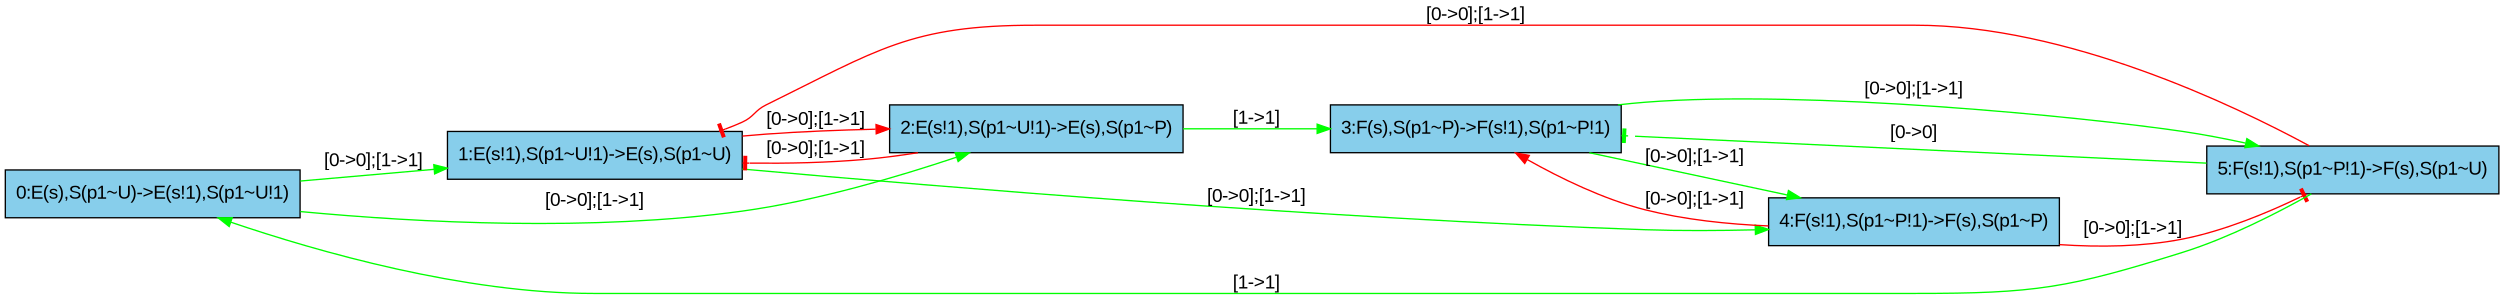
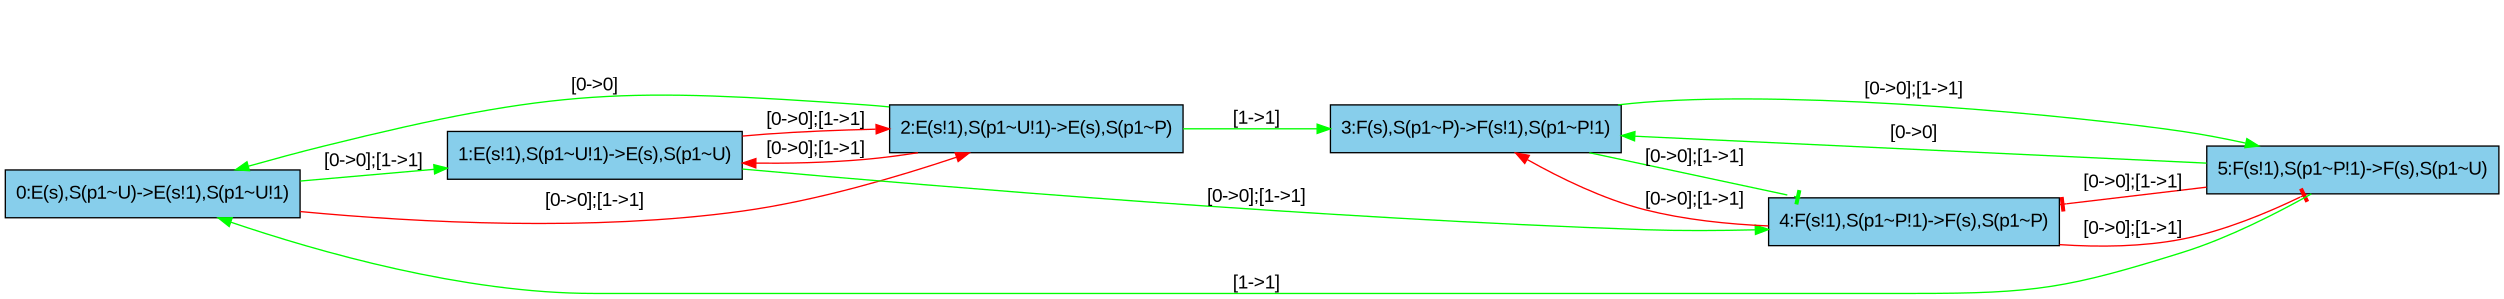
(1517, 25) -> (2137, 195)
none -> (565, 100)
(1921, 150) -> (1921, 150)
(834, 162) -> (834, 162)
(1688, 174) -> (1688, 174)
(632, 221) -> (632, 221)
